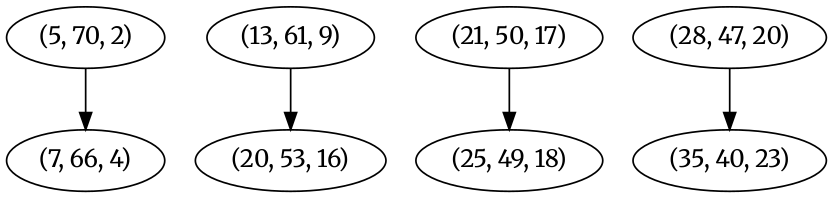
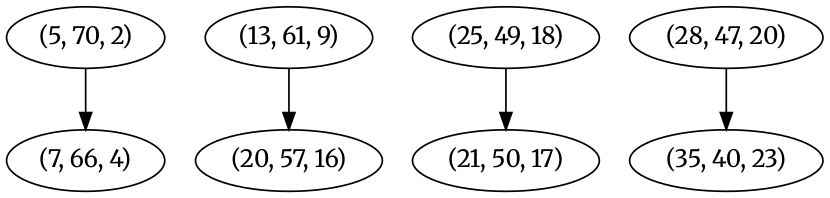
(509, 91) -> (506, 91)
(291, 161) -> (289, 161)
